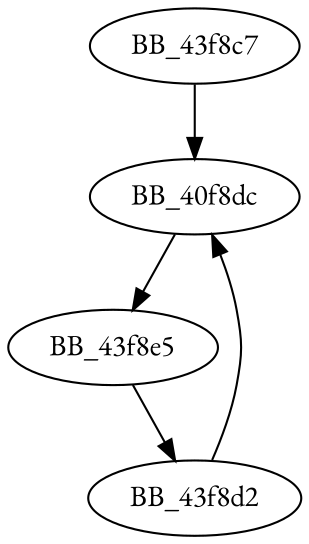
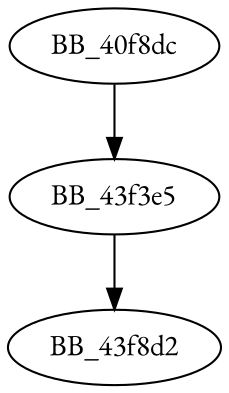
(195, 46) -> none
(113, 347) -> (114, 197)
(241, 358) -> none
